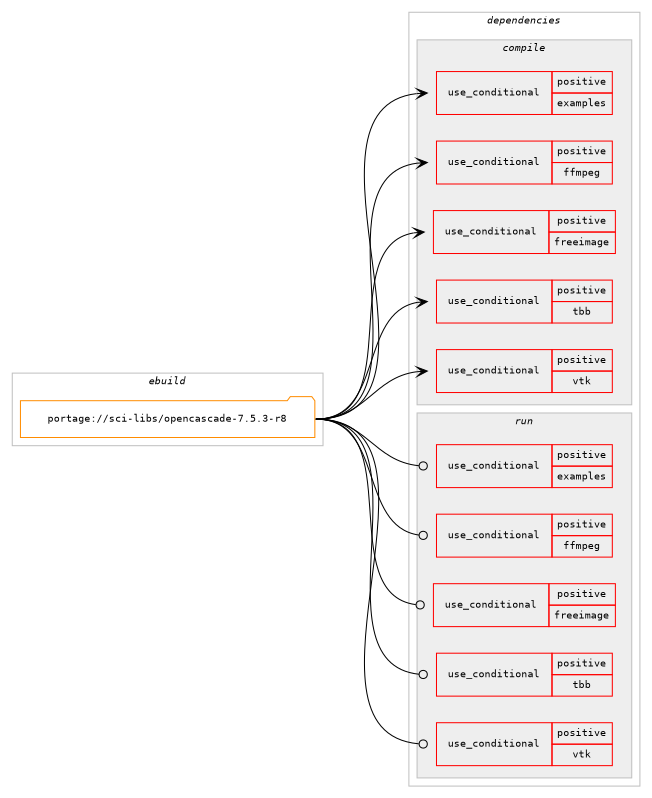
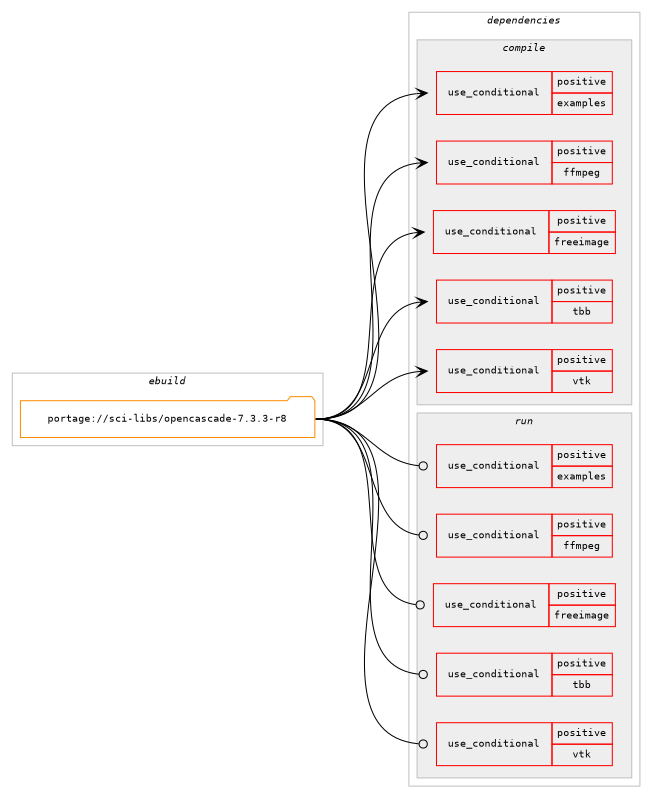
(168, 419) -> (168, 419)
